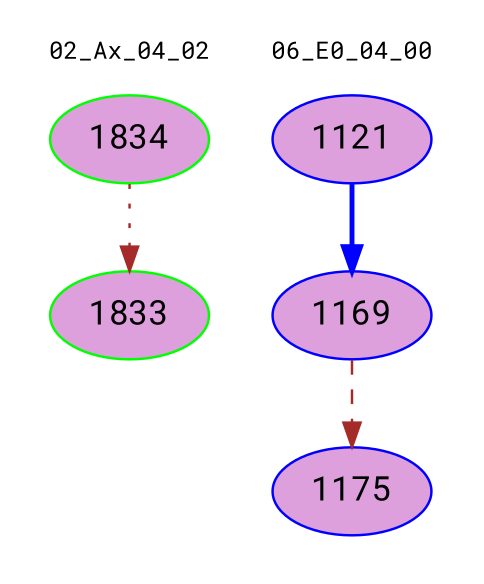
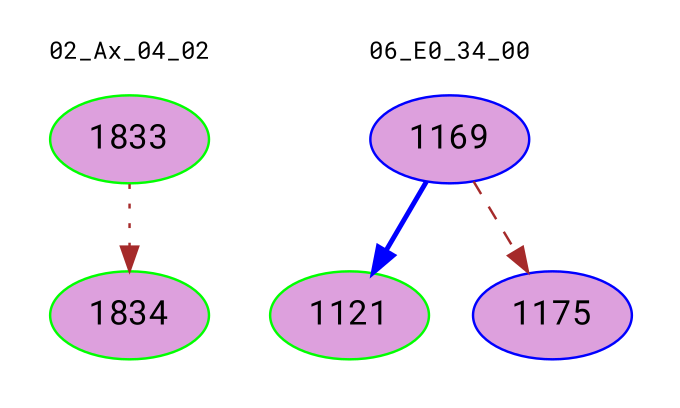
(353, 53) -> (451, 53)
(352, 139) -> (350, 315)
(130, 215) -> (130, 215)
(352, 215) -> (406, 216)
